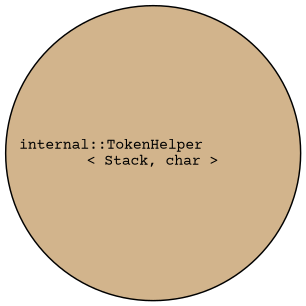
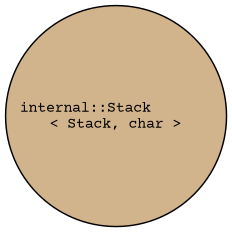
(153, 153) -> (116, 116)
